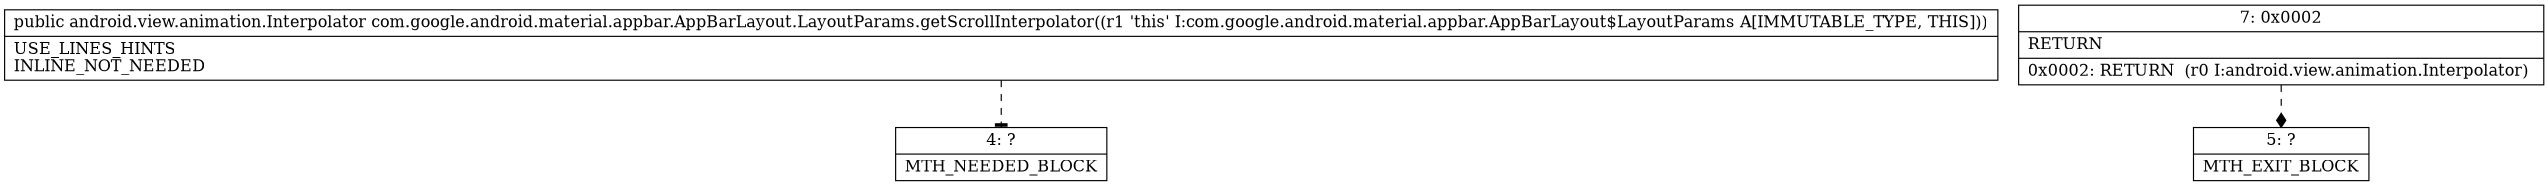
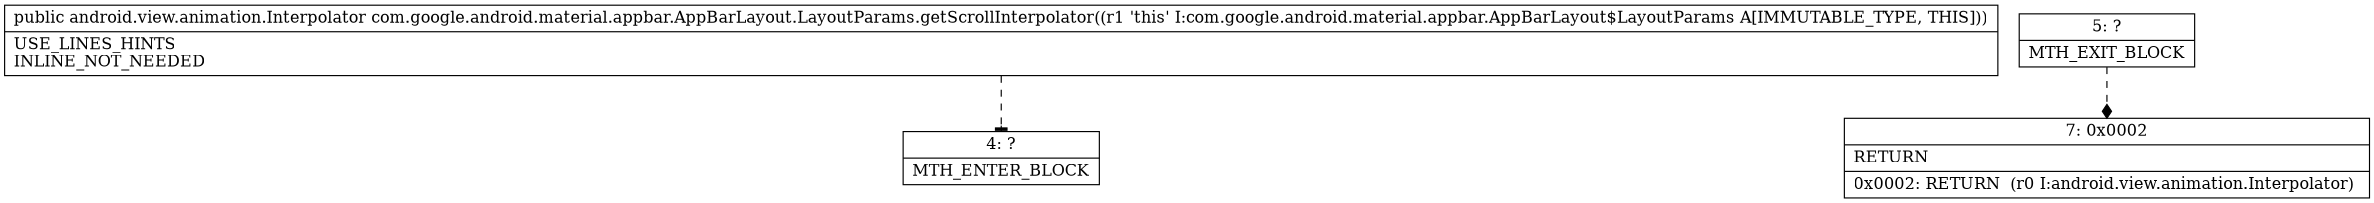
(2281, 99) -> (2107, 86)
(1001, 167) -> (1001, 171)
